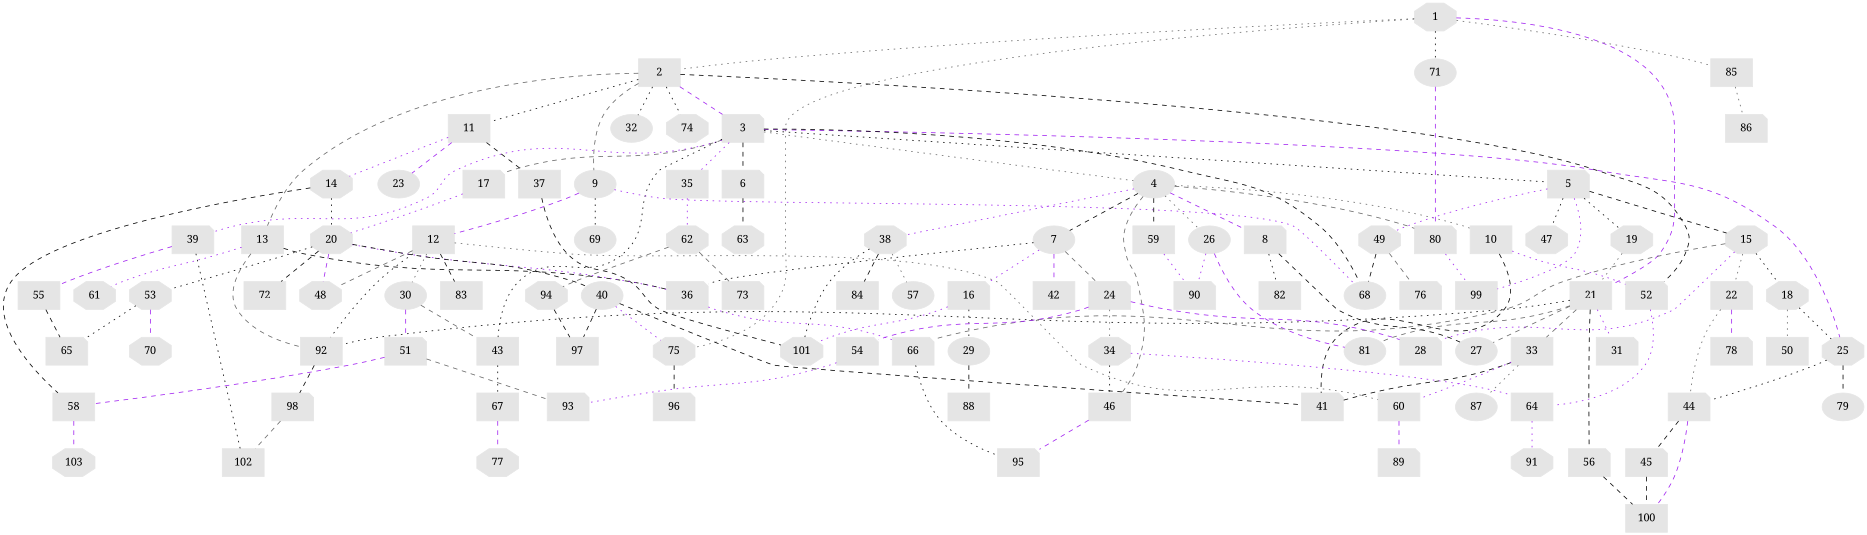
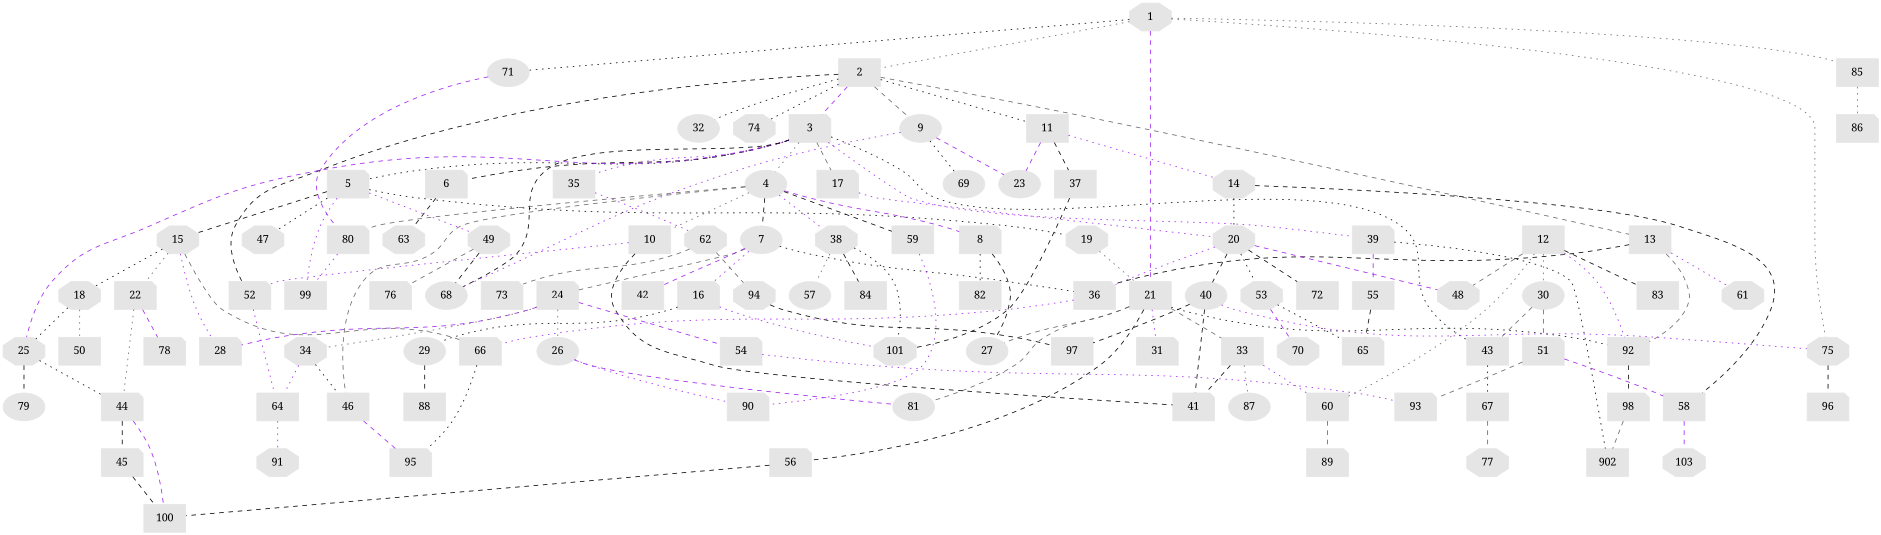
(517, 215) -> (970, 156)
(1186, 217) -> (558, 319)
(368, 292) -> (1602, 289)
(243, 463) -> (1608, 463)
